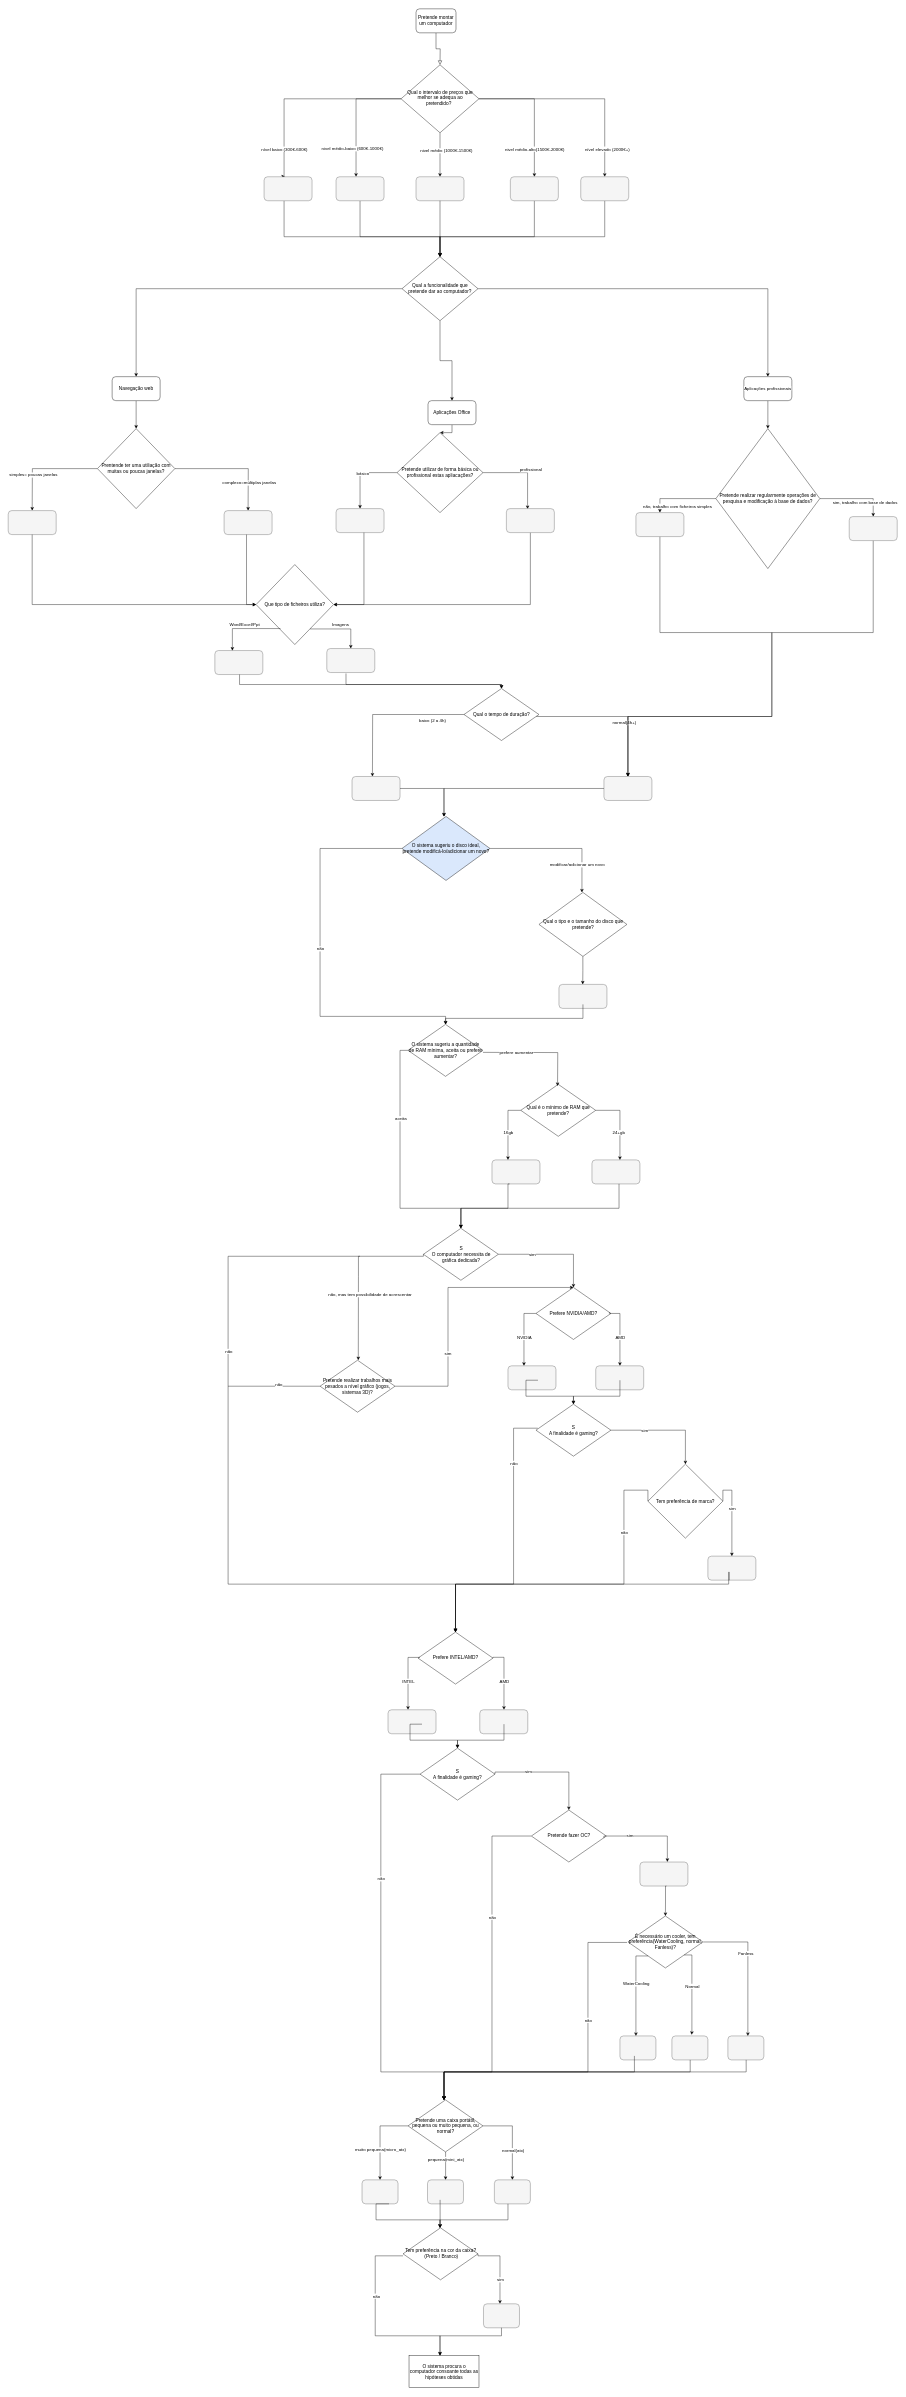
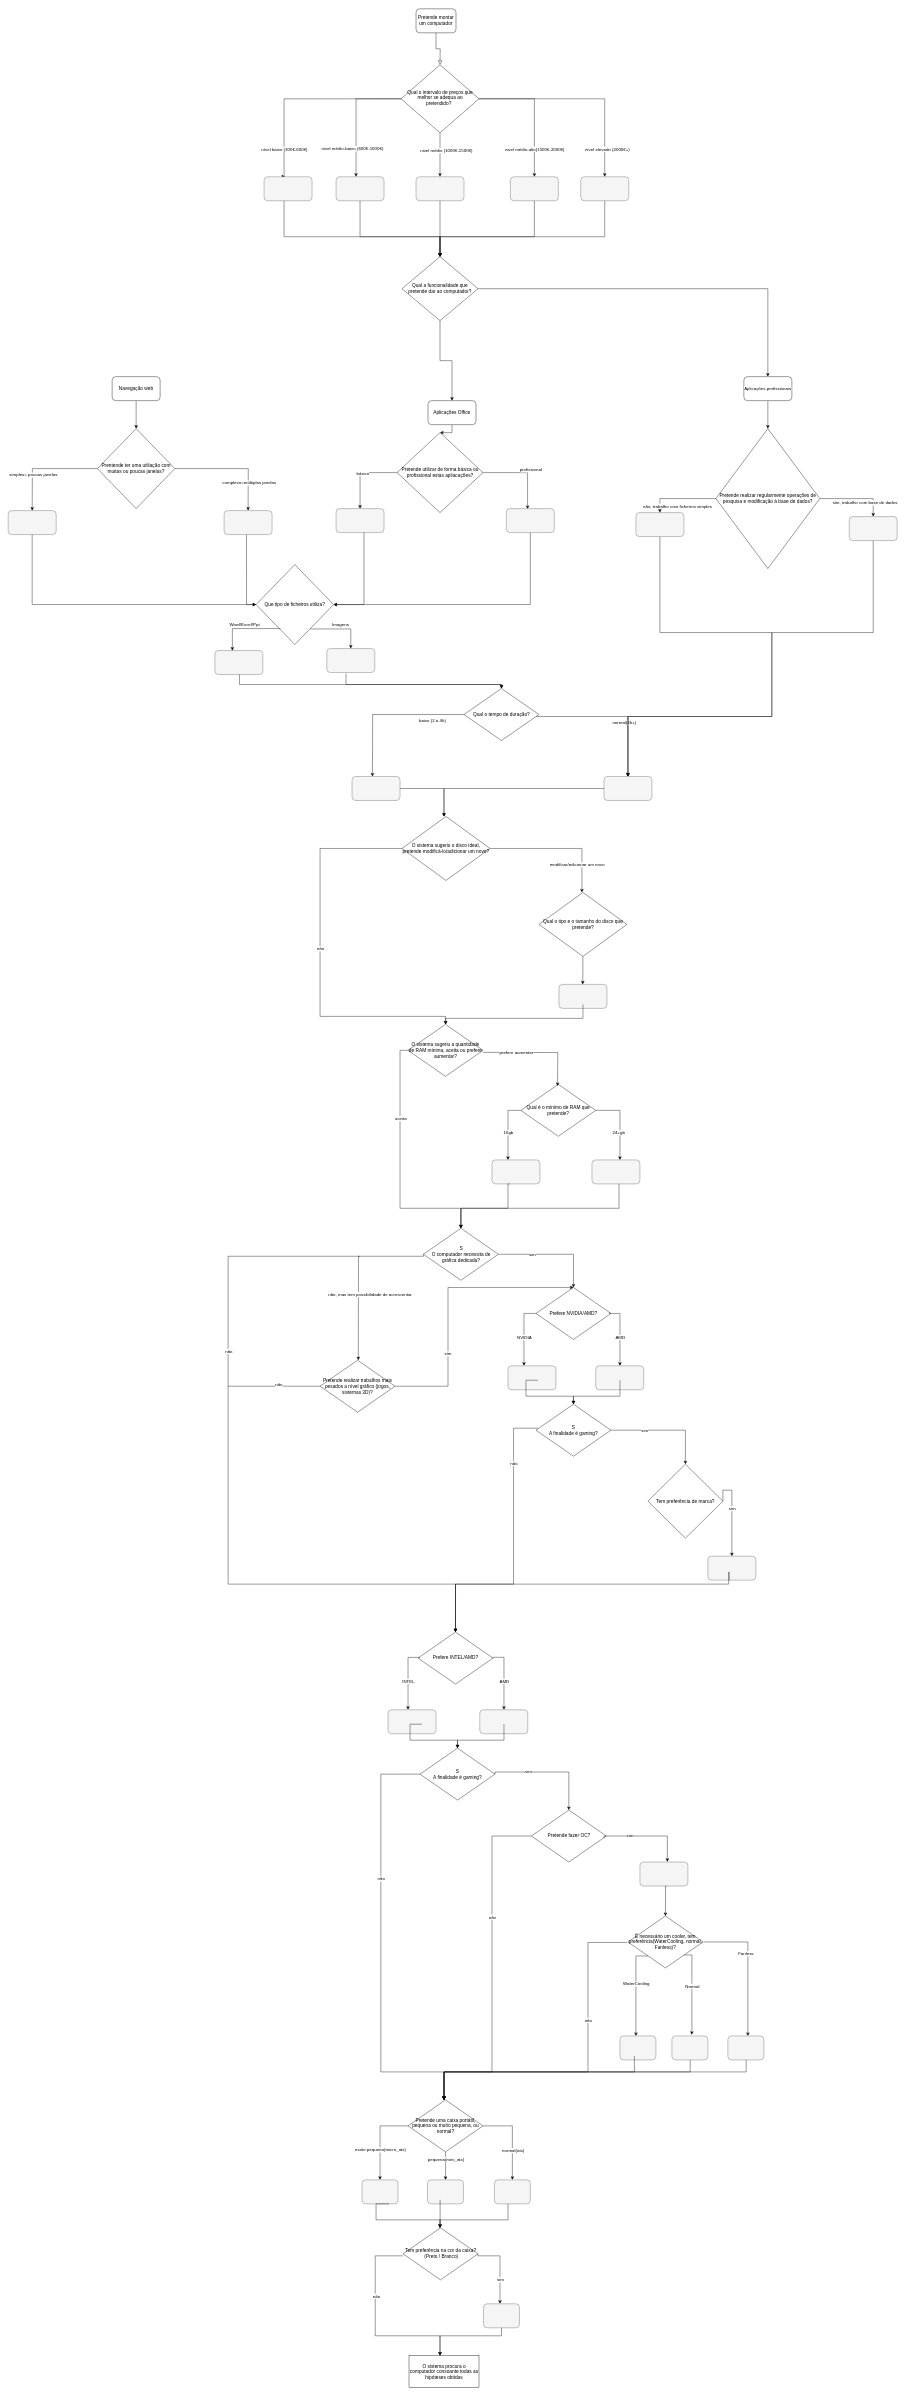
(136, 372) -> none
(446, 848) -> (446, 848)
(624, 1532) -> none
